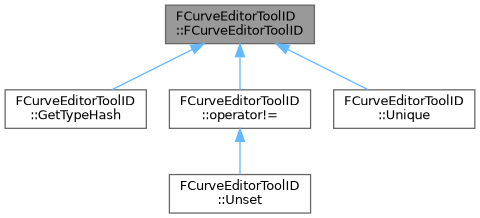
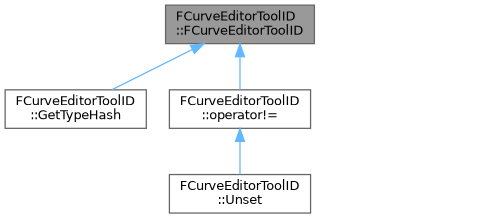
(404, 109) -> none
